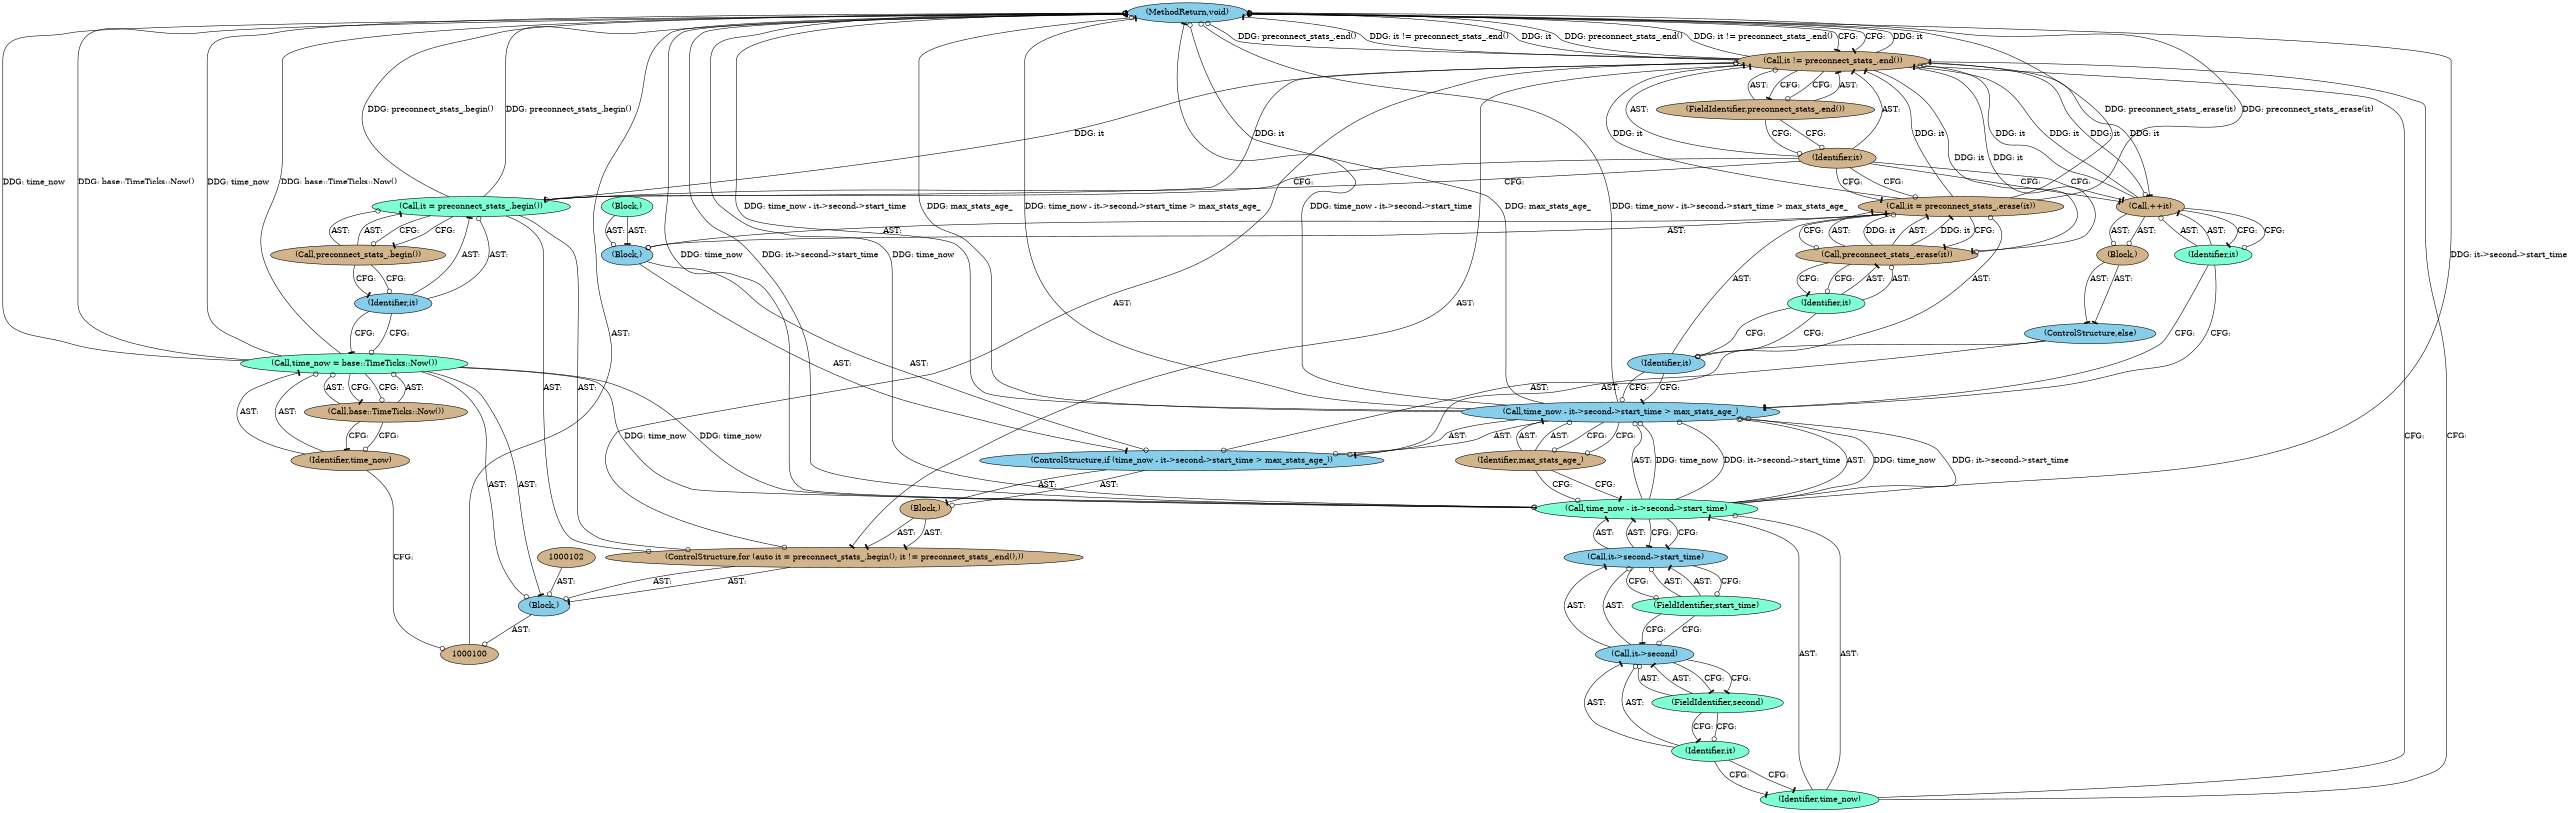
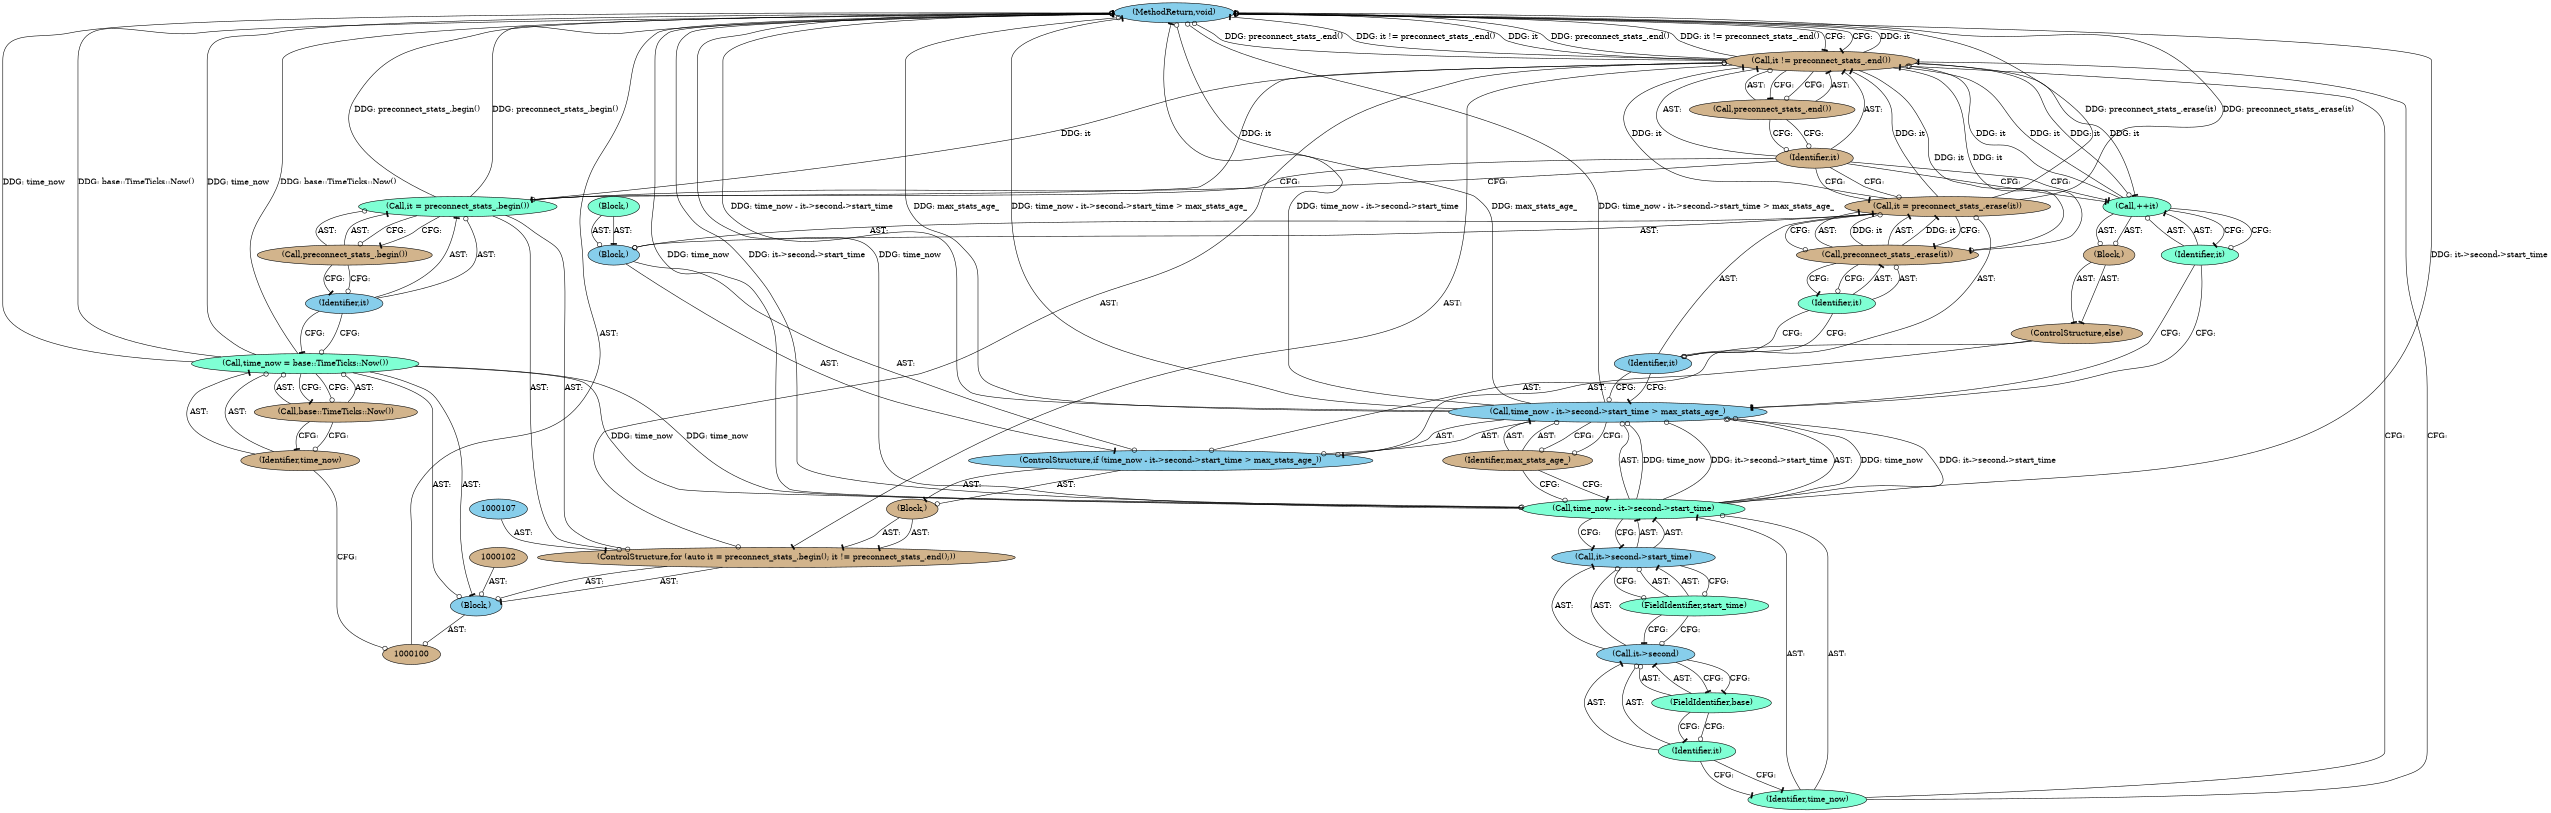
(1766, 110) -> (1772, 110)
(2150, 207) -> (2137, 207)
(2090, 334) -> (2077, 334)
none -> (498, 509)
(1718, 703) -> (1711, 703)
